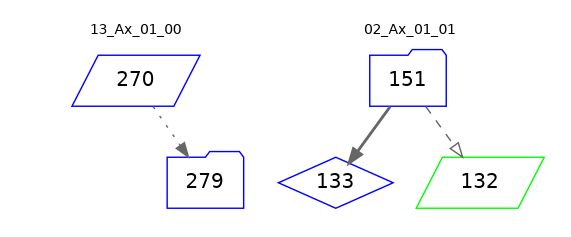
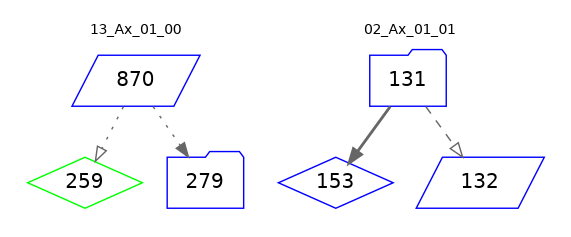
(136, 81) -> (136, 81)
(408, 81) -> (408, 81)
none -> (85, 183)
(336, 183) -> (336, 183)
(480, 183) -> (480, 183)
